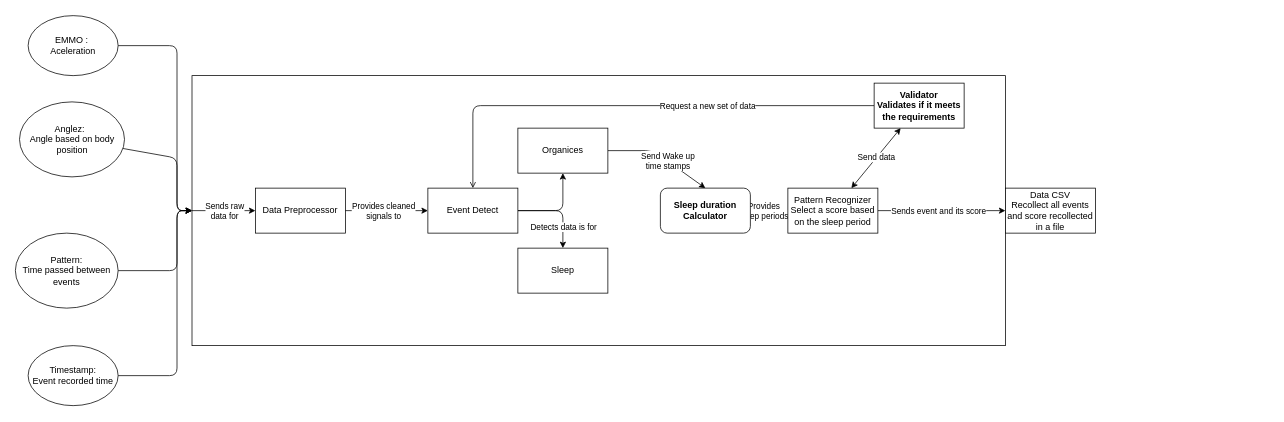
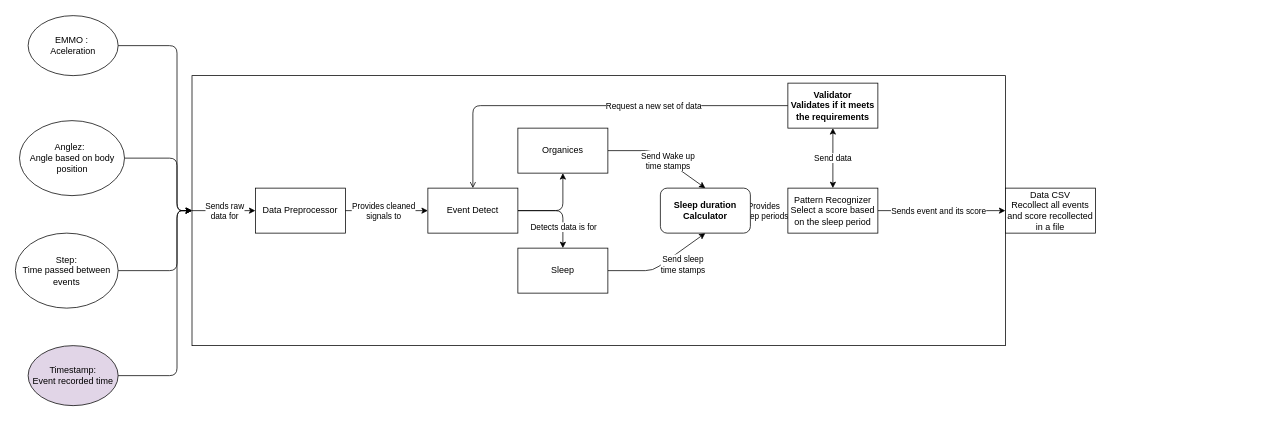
(919, 105) -> (833, 105)
(72, 139) -> (72, 158)
none -> (660, 265)
(67, 270) -> (67, 270)
(73, 375) -> (73, 375)
